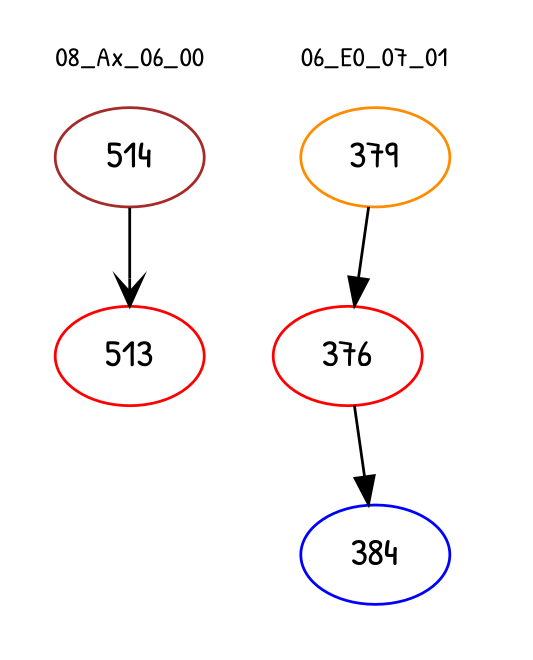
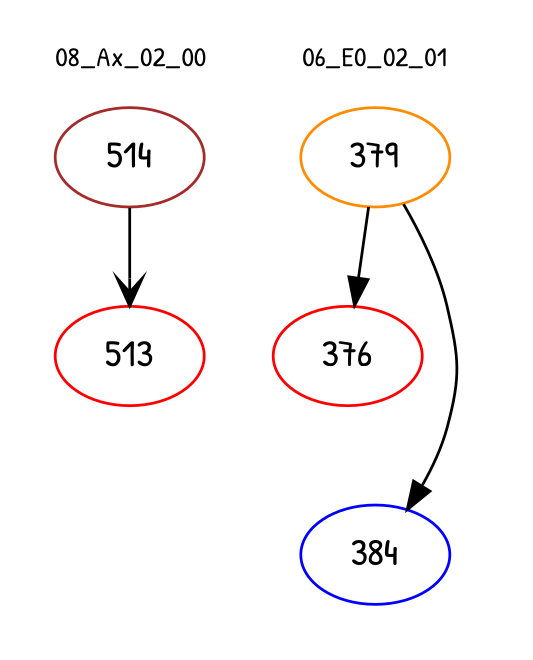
(131, 59) -> (131, 59)
(375, 59) -> (375, 59)
(359, 441) -> (455, 343)
